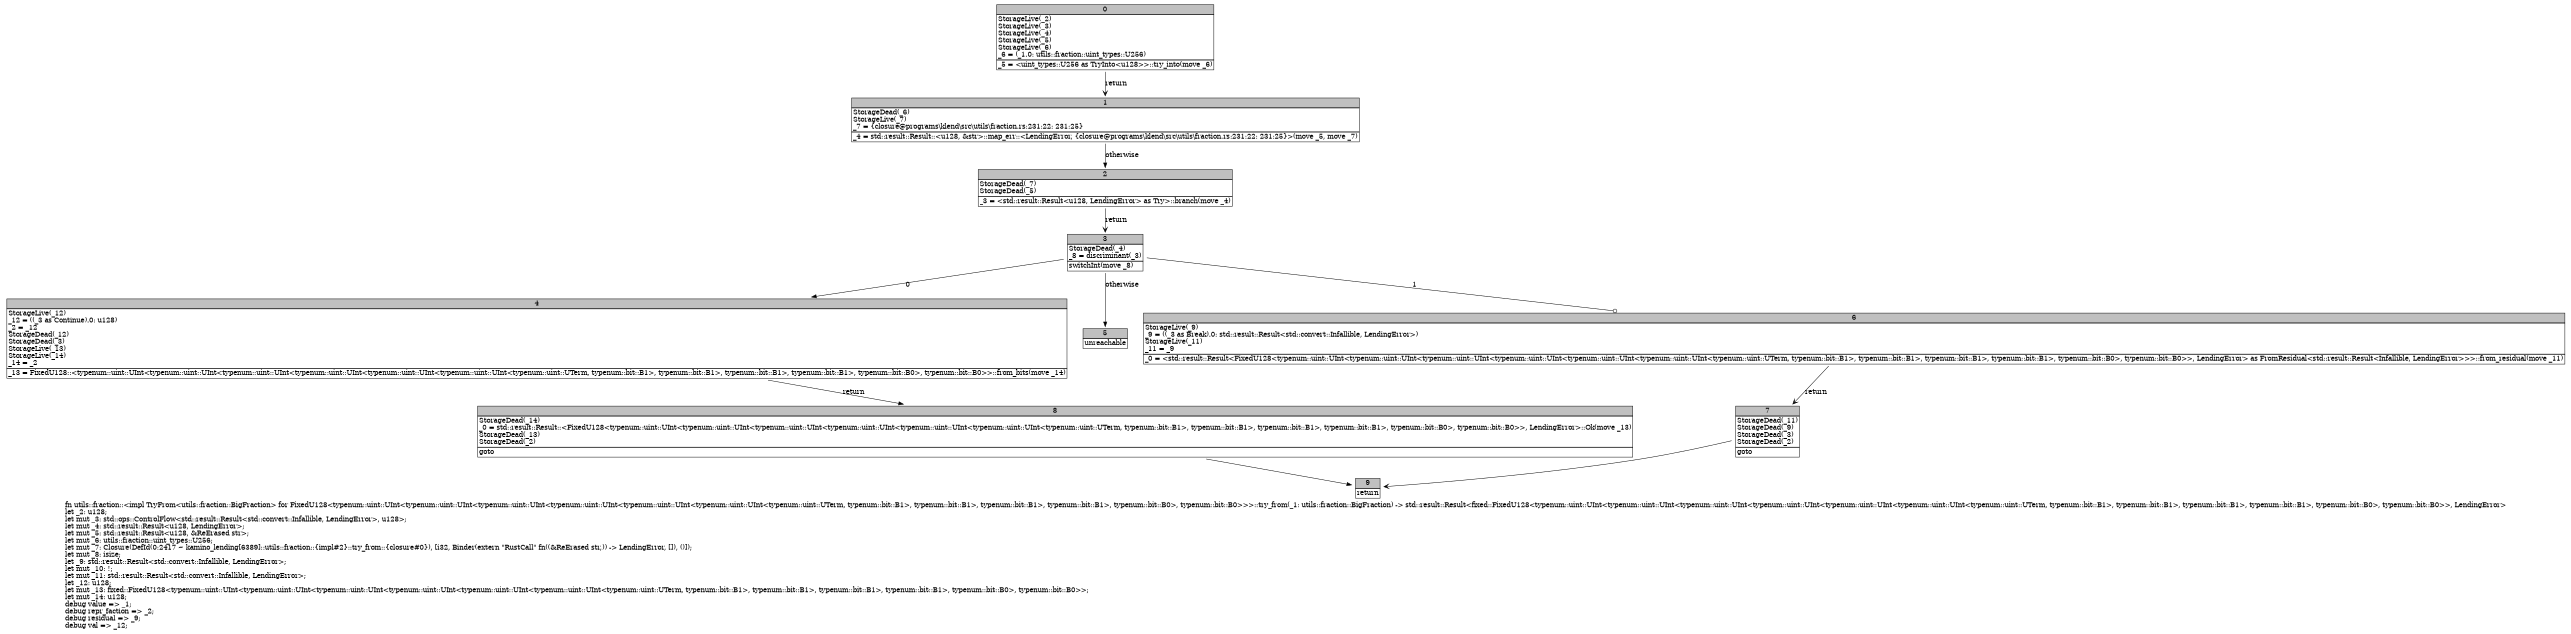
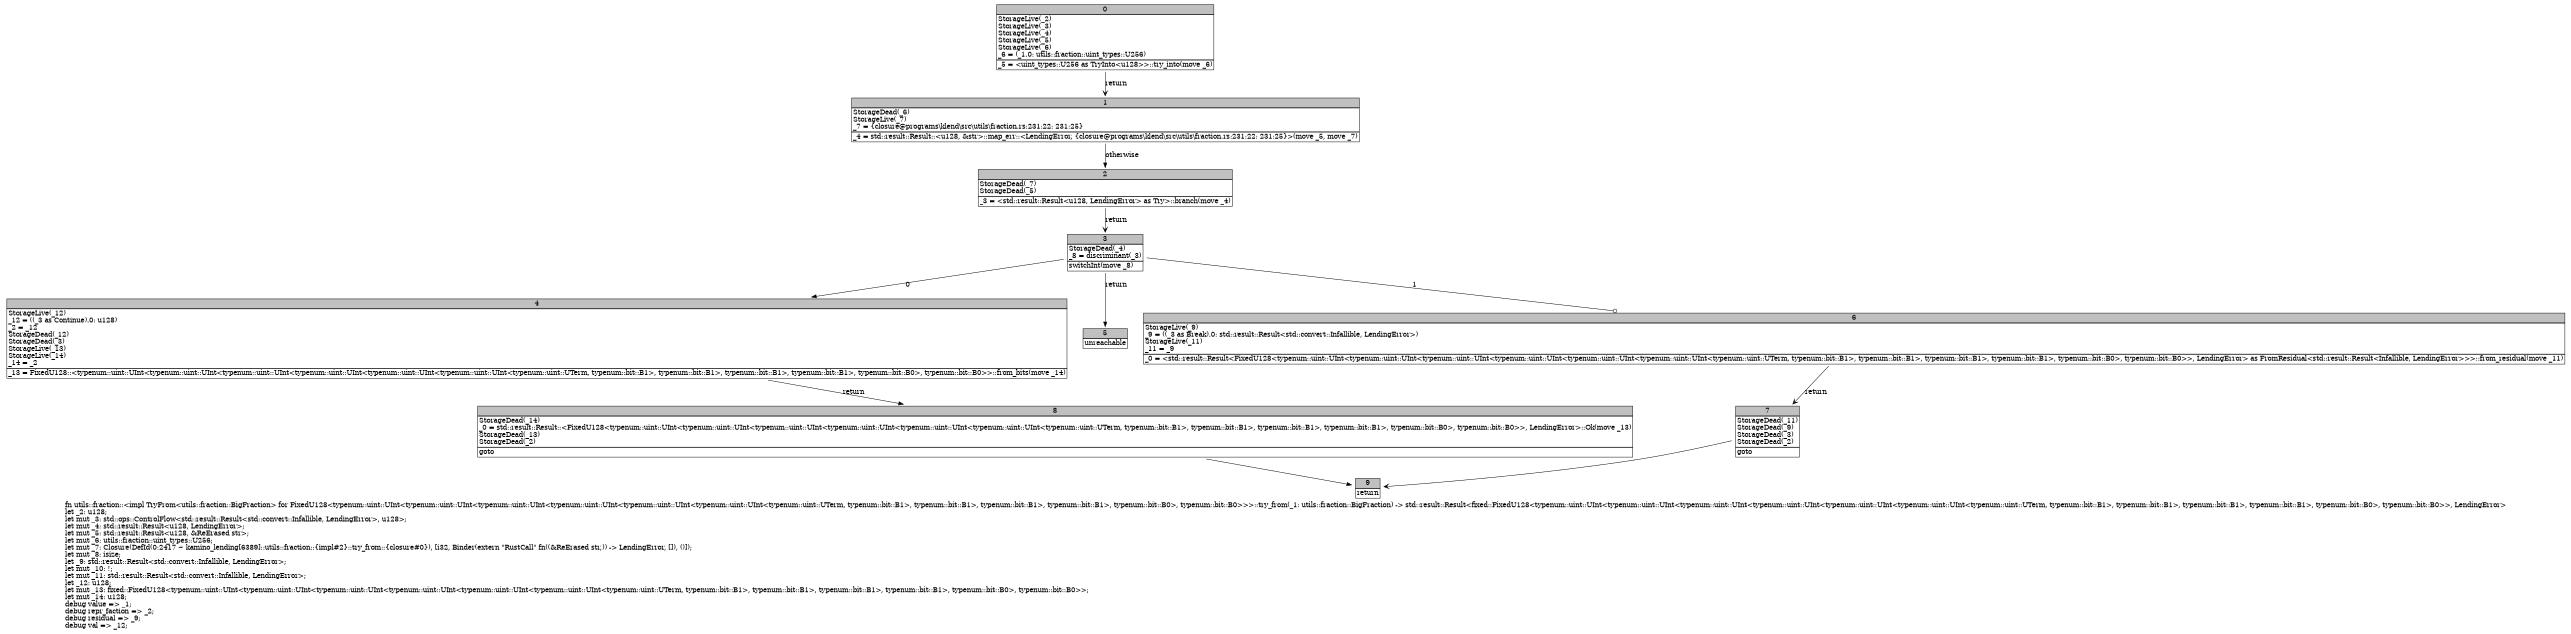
(1122, 285) -> (1116, 285)
